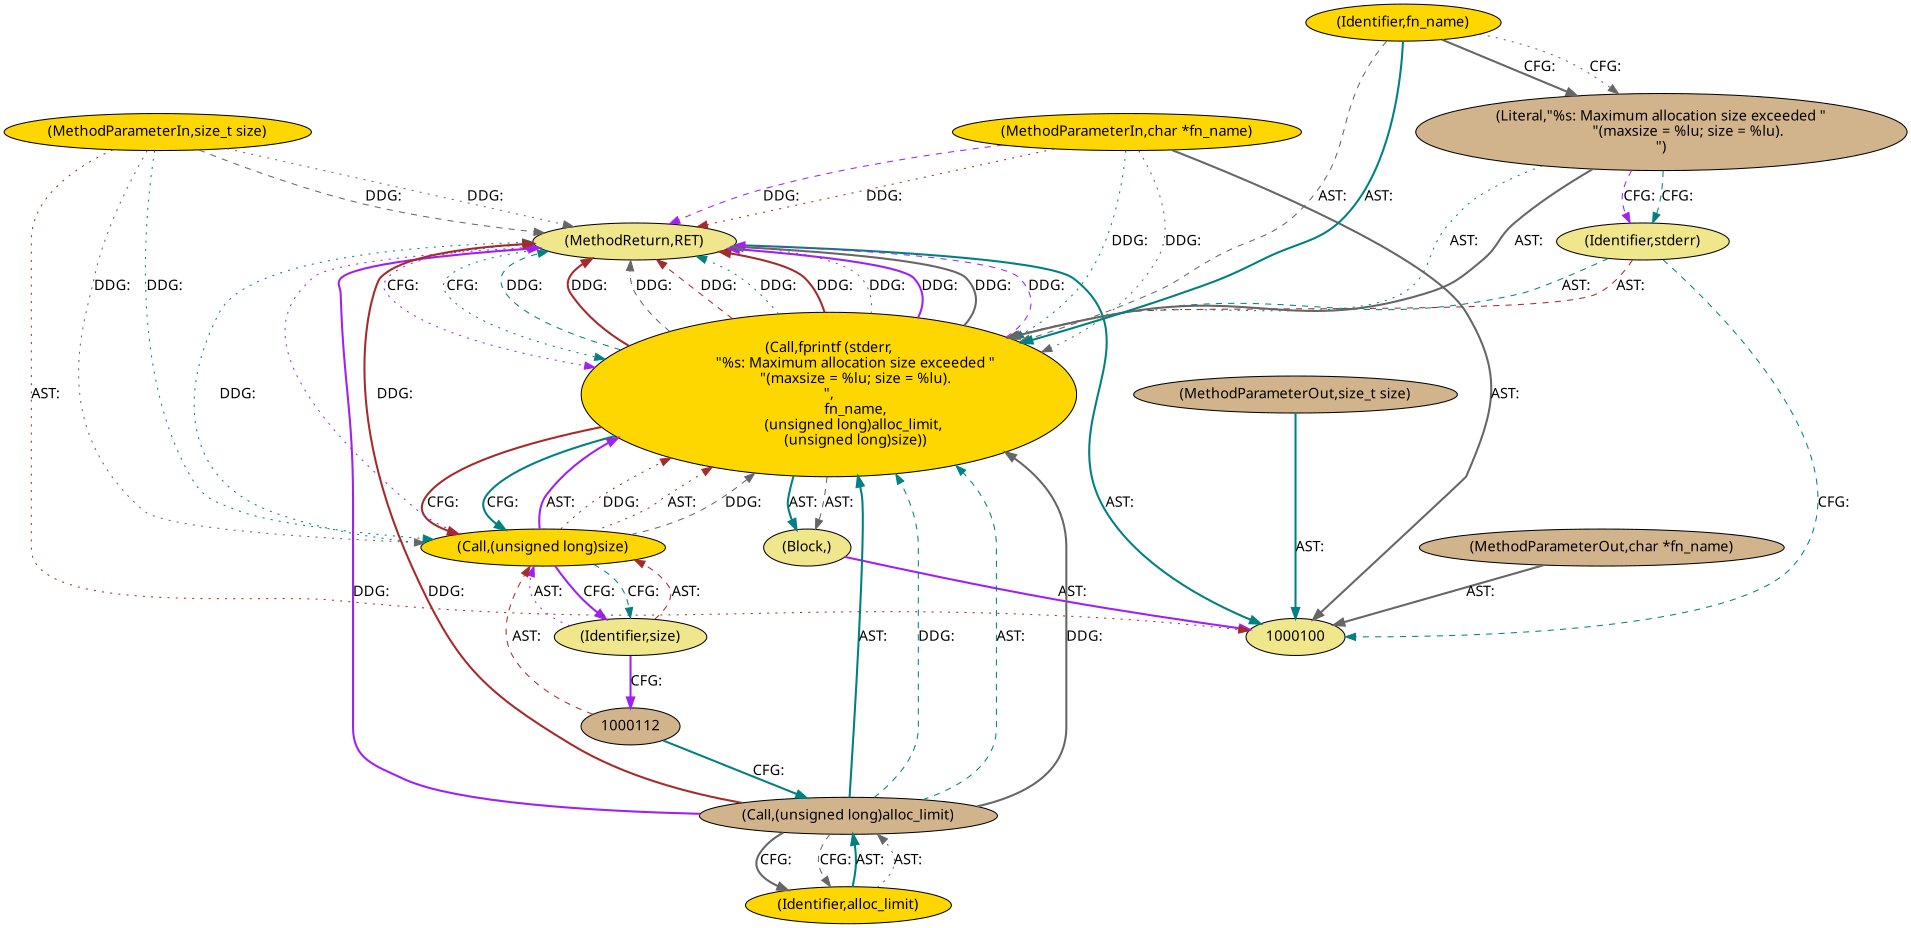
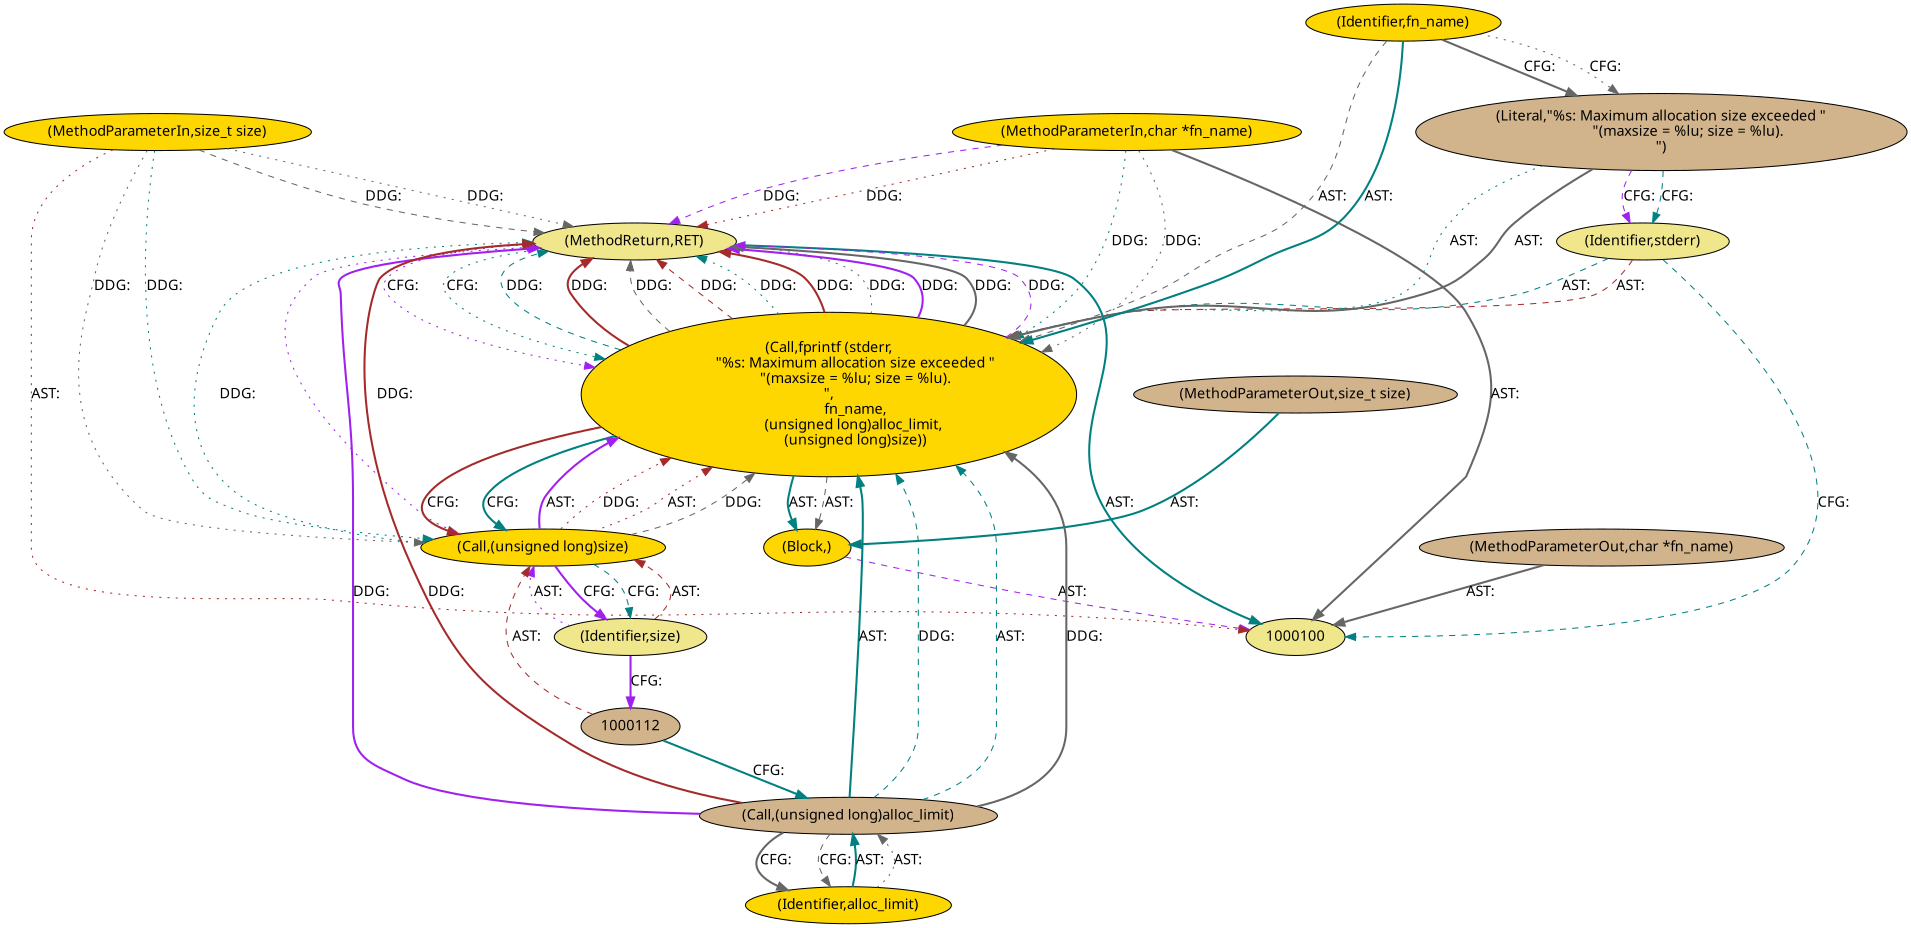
(1296, 511) -> (1086, 524)
(807, 548) -> (807, 548)
(1042, 597) -> (1042, 597)
